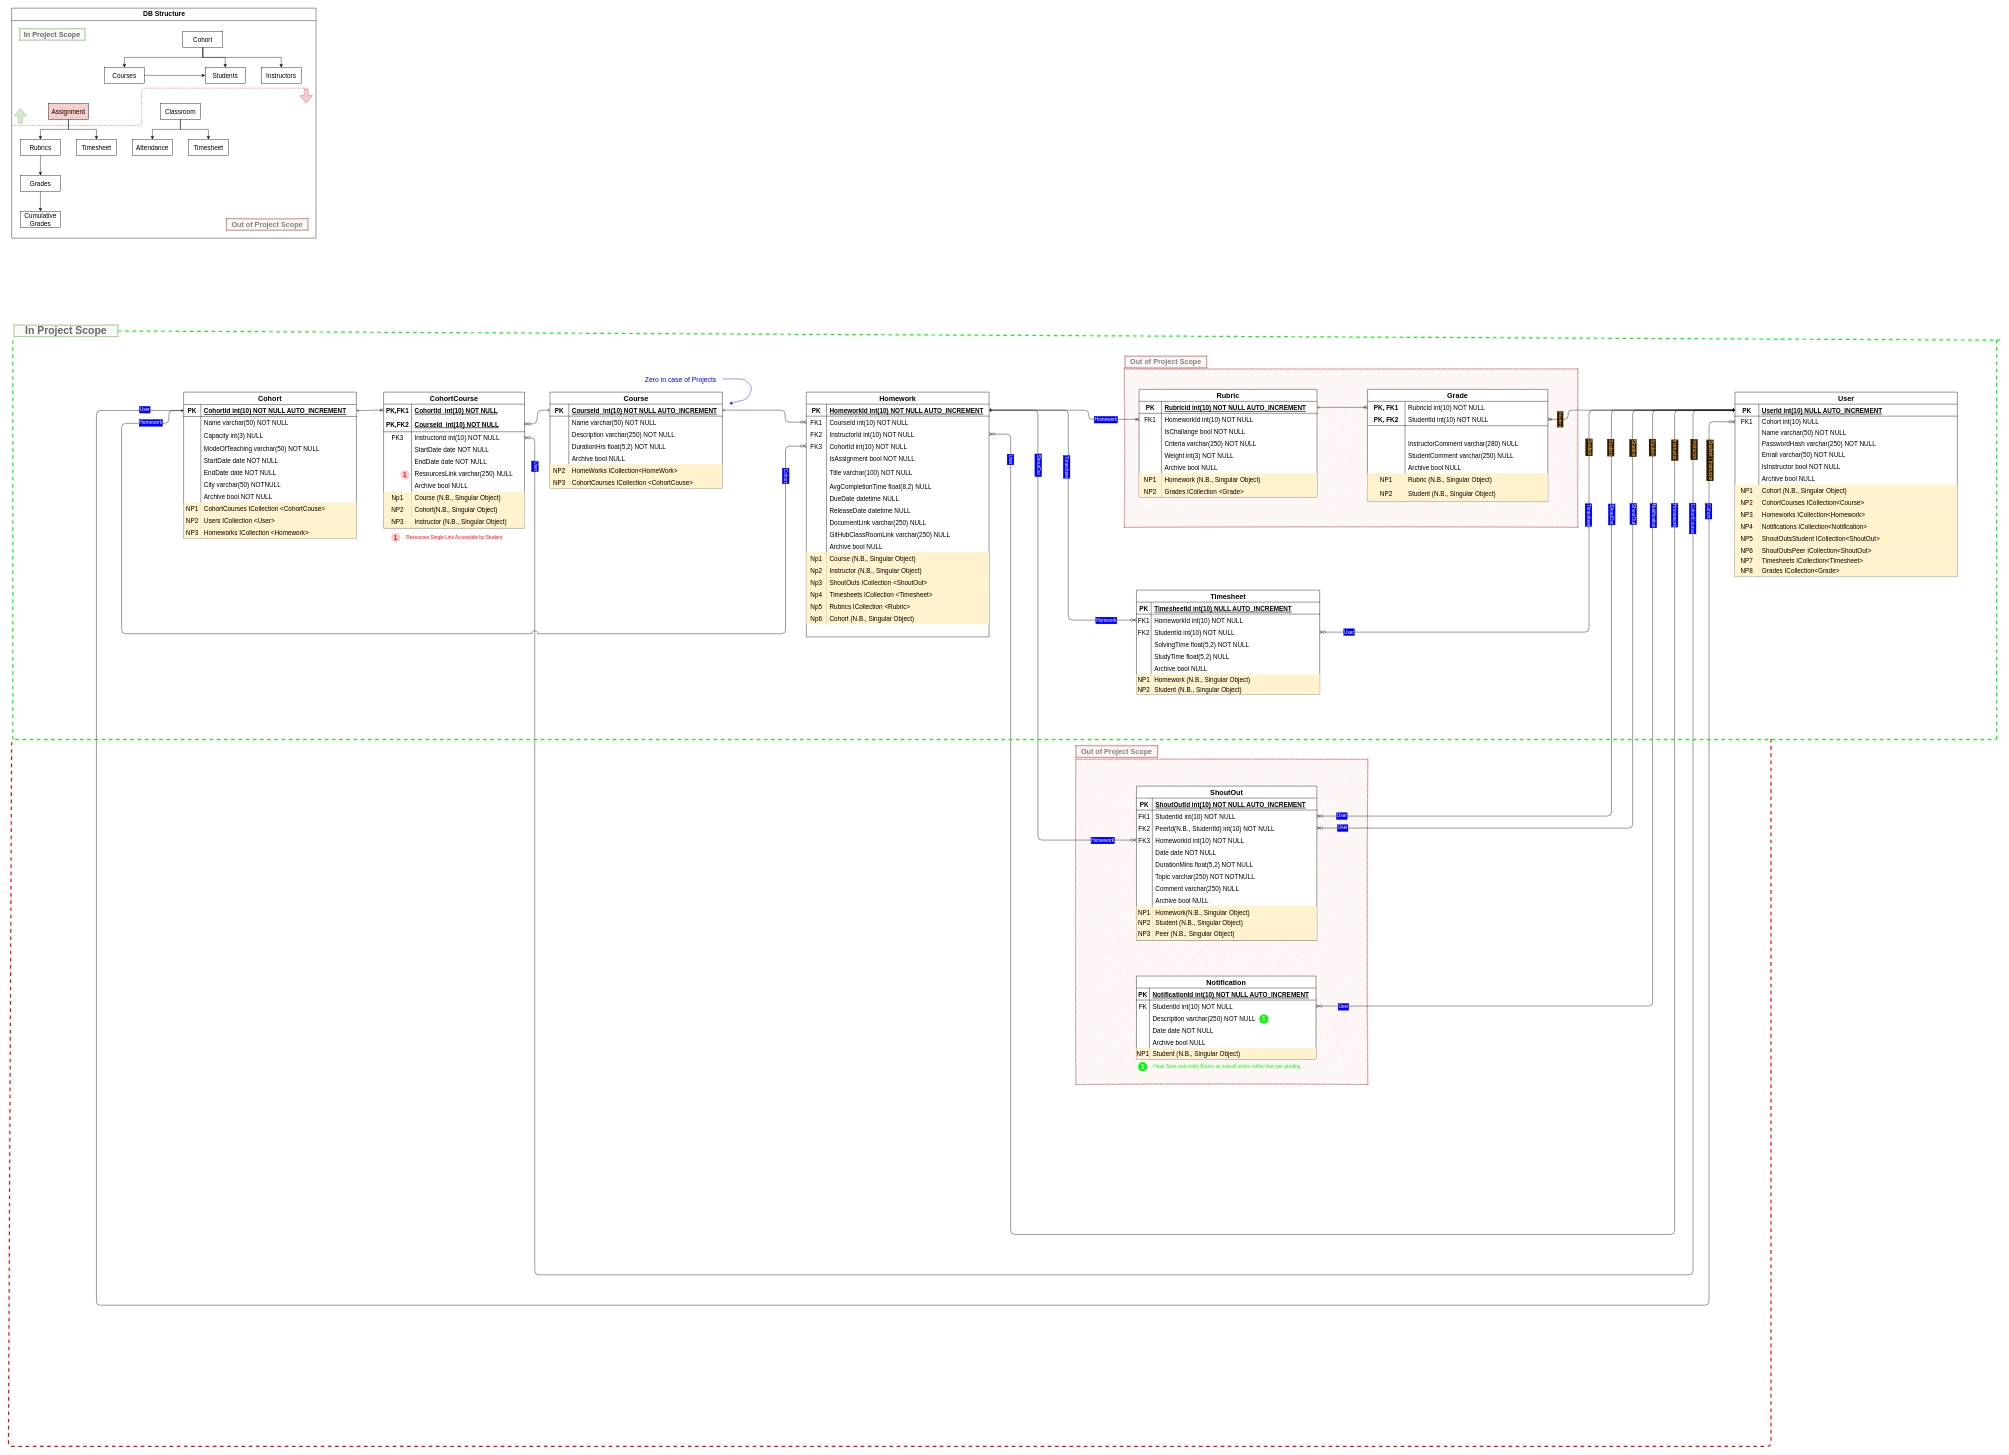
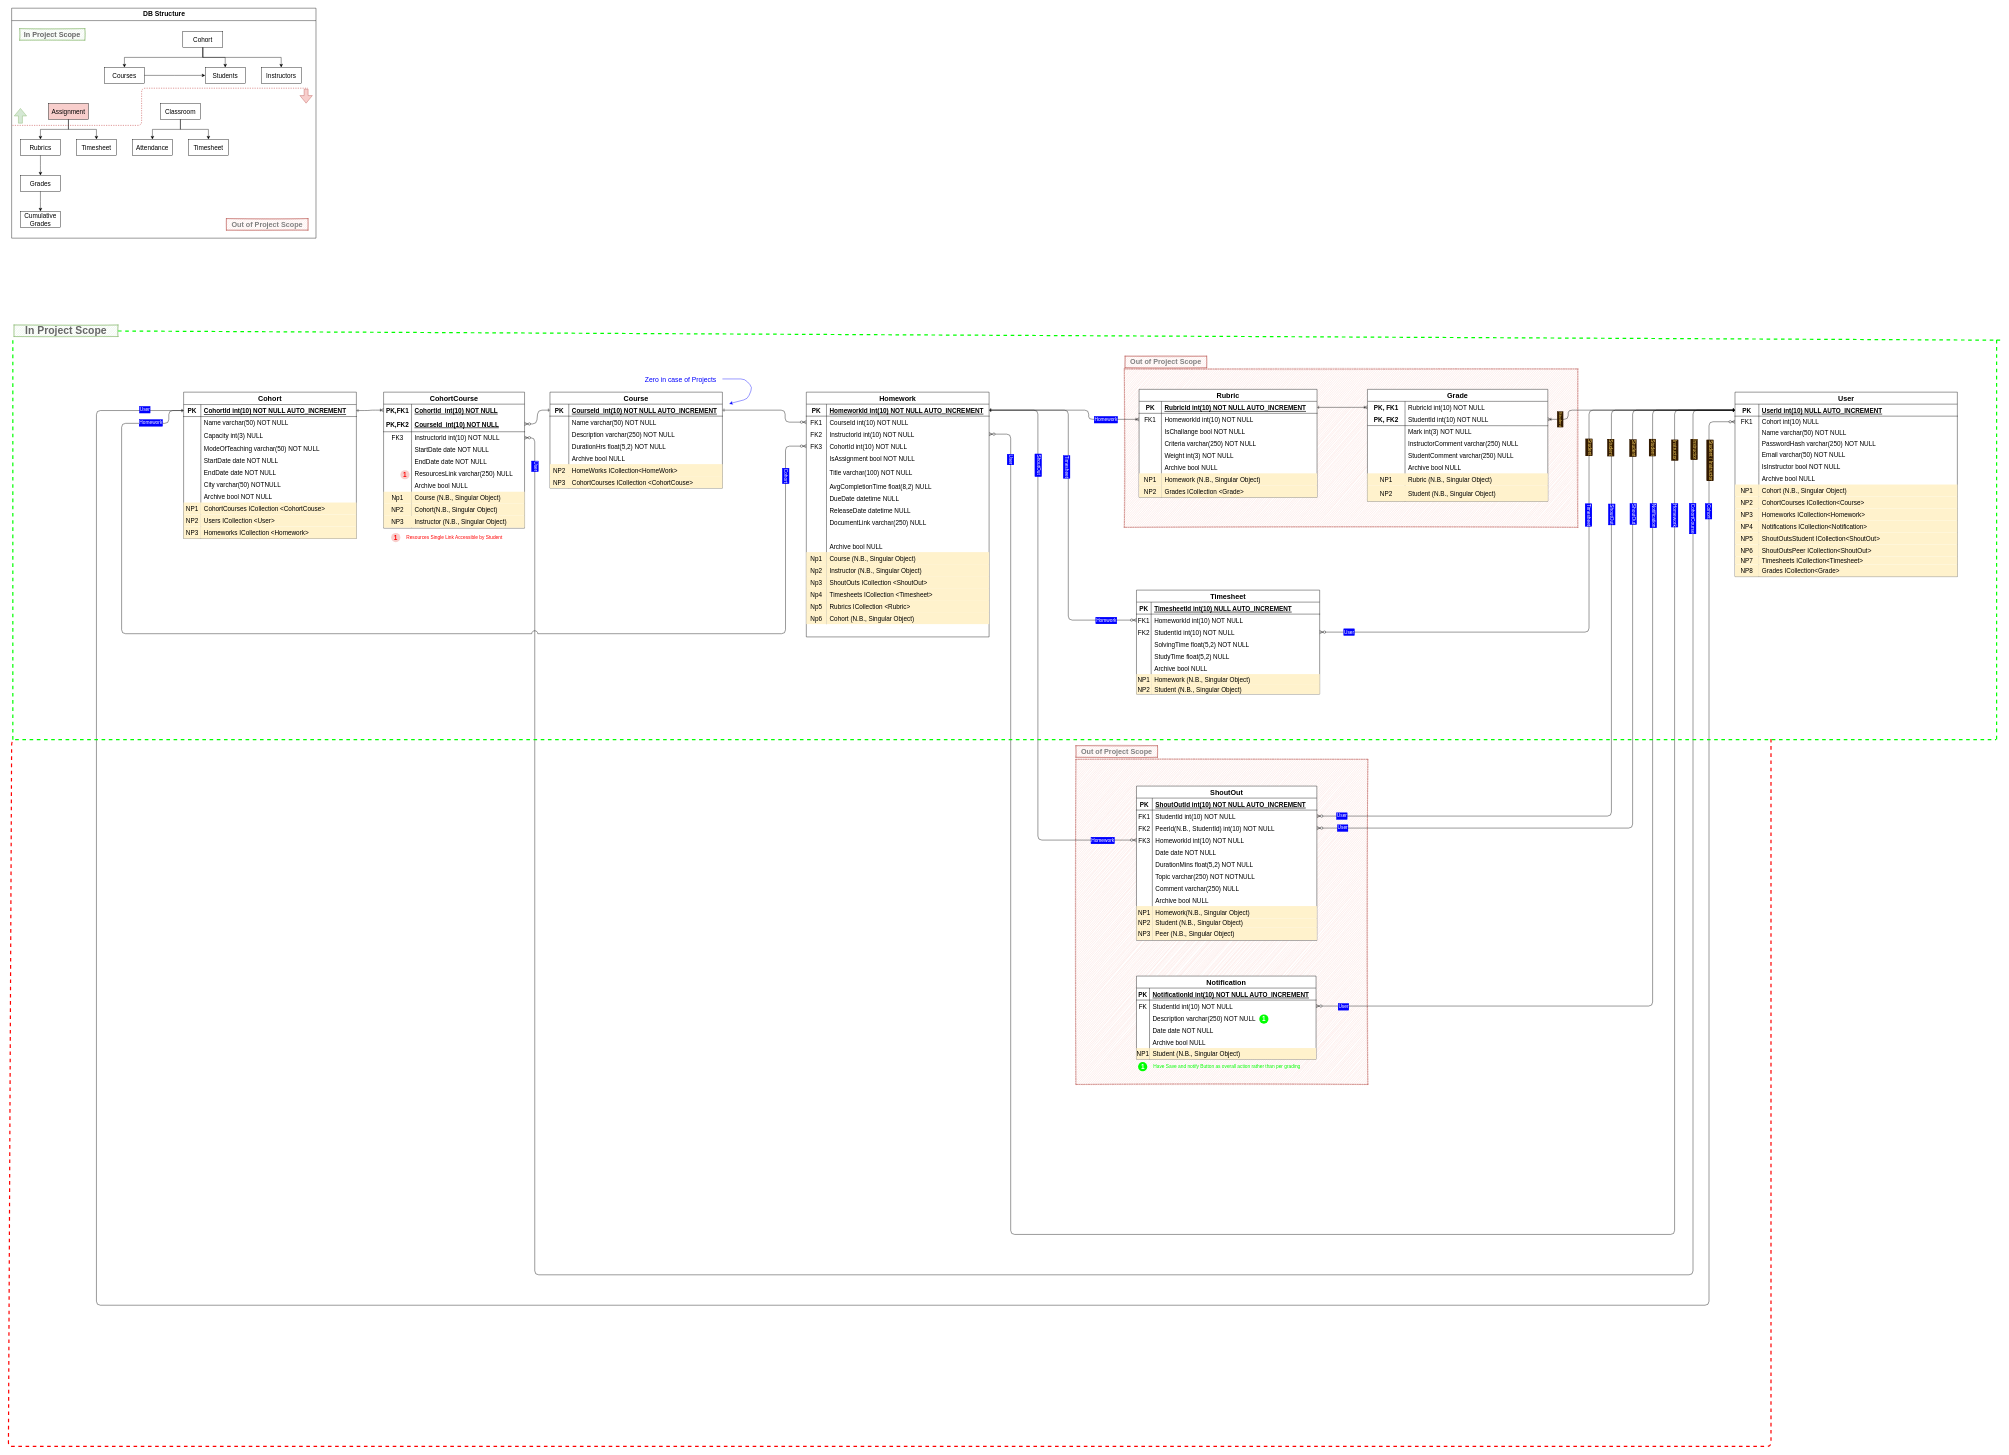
none -> (1476, 431)
(1469, 444) -> (1469, 444)
(908, 534) -> none
